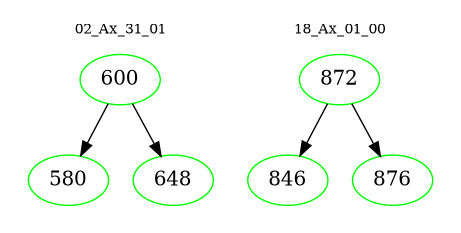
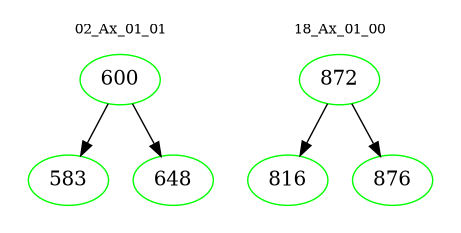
(121, 30) -> (121, 30)
(68, 180) -> (68, 180)
(288, 180) -> (288, 180)
